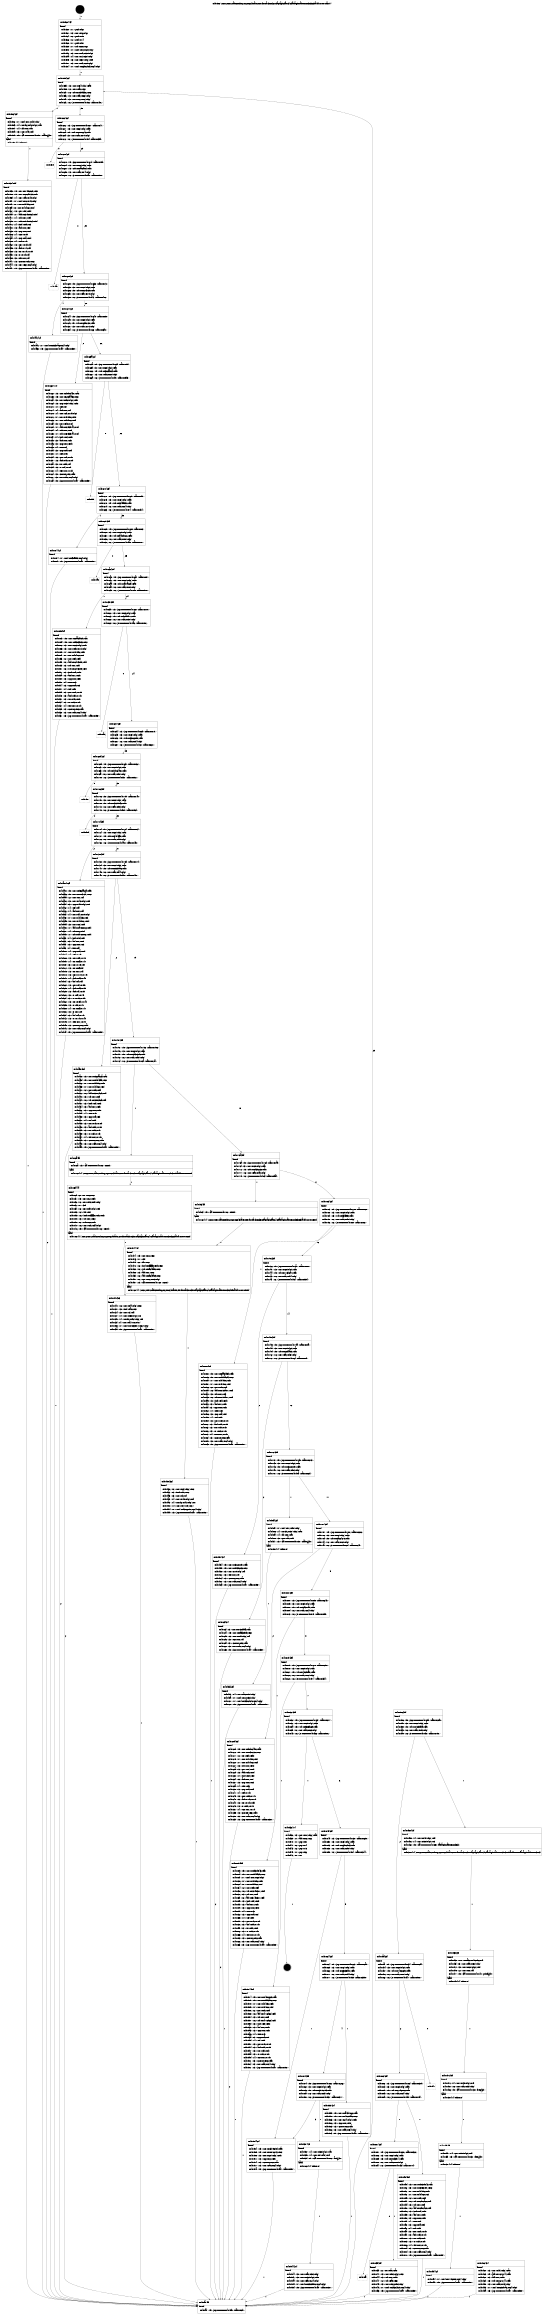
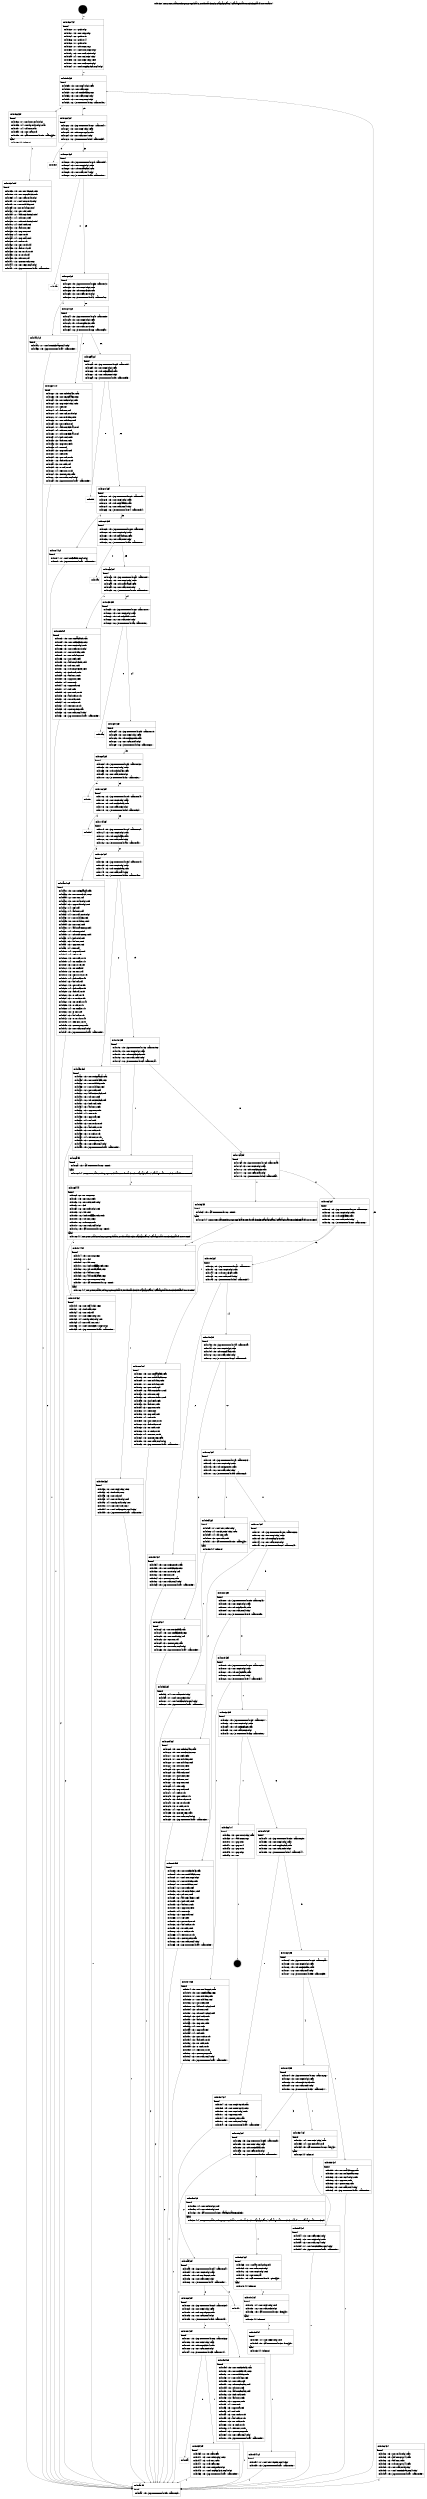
(306, 2120) -> (280, 2111)
